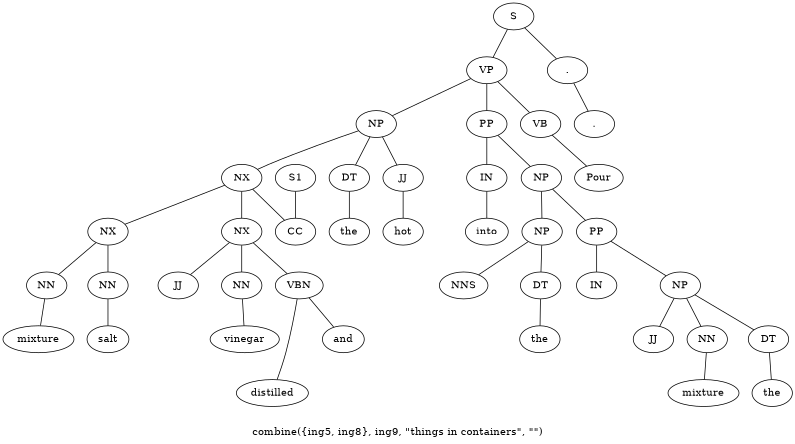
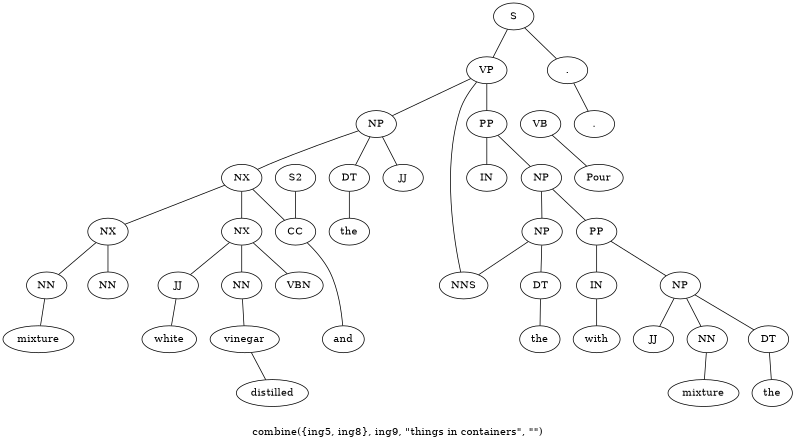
(514, 97) -> (451, 175)
(296, 178) -> (296, 178)
(403, 232) -> none
(487, 232) -> none
(321, 312) -> (333, 280)
(108, 339) -> none
none -> (169, 339)
none -> (597, 339)
(289, 340) -> (259, 366)
